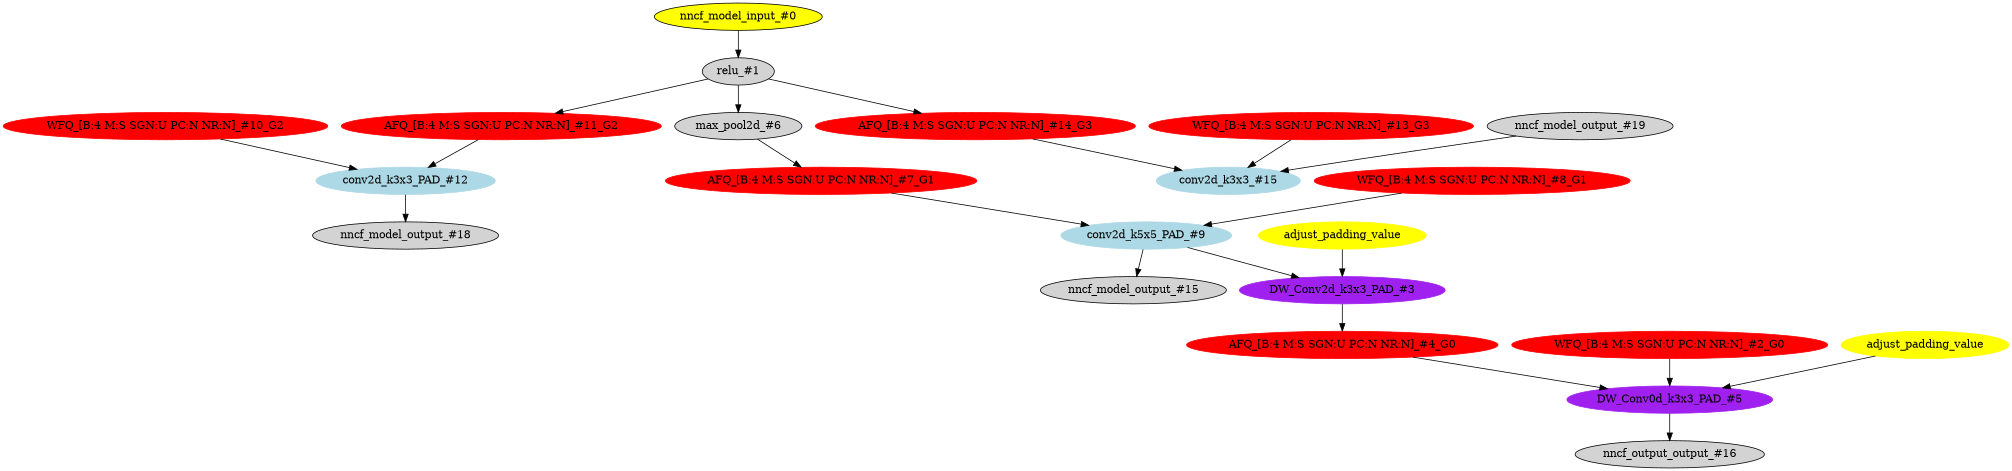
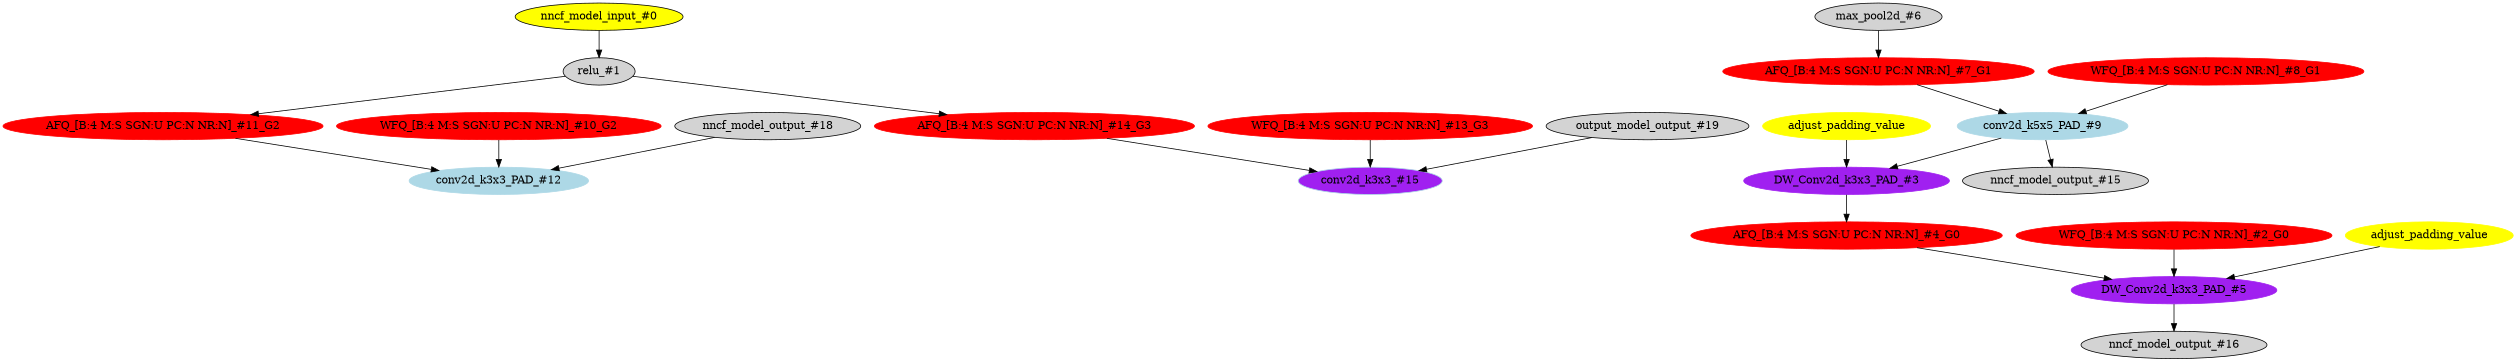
(738, 95) -> none
(1580, 126) -> (1648, 126)
(1228, 181) -> (1370, 181)
(406, 204) -> (637, 153)
(1670, 400) -> (2174, 290)
(1670, 454) -> (2174, 345)
